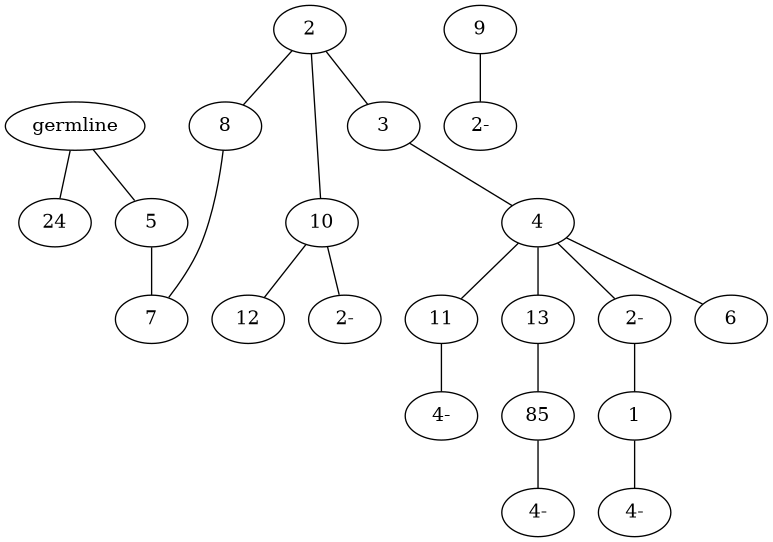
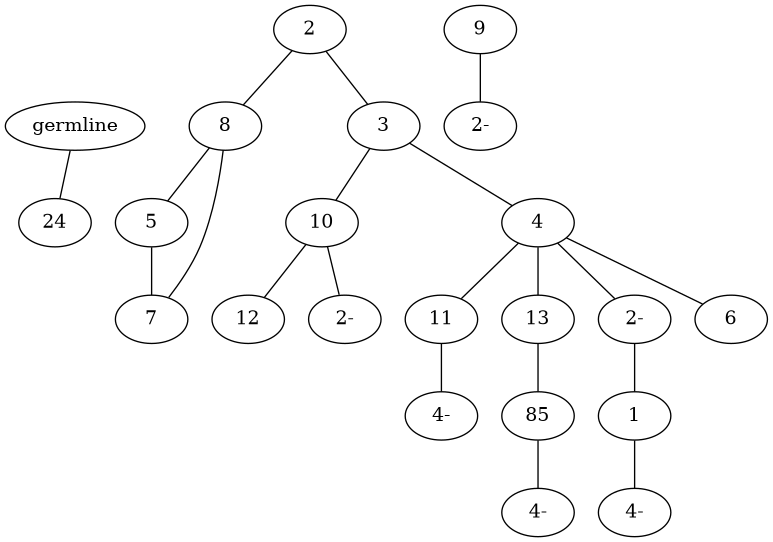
(316, 126) -> (353, 174)
(114, 175) -> (188, 174)
